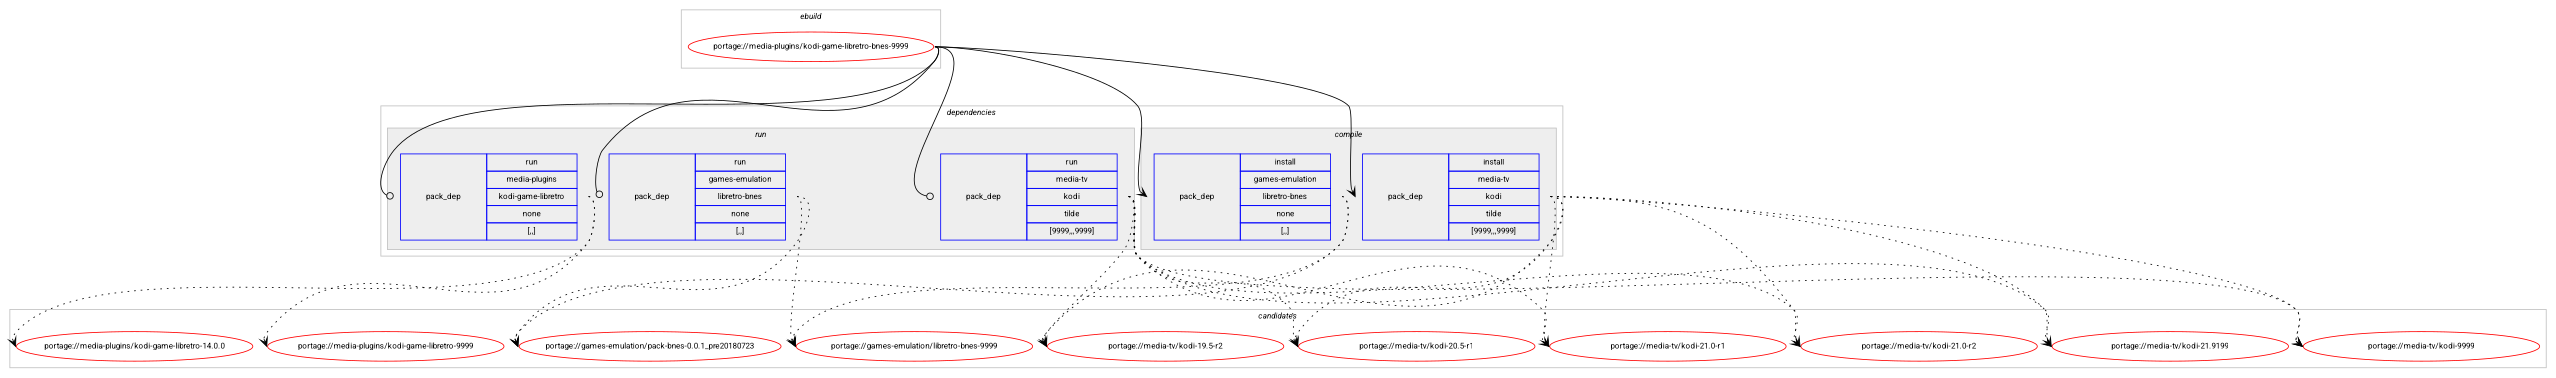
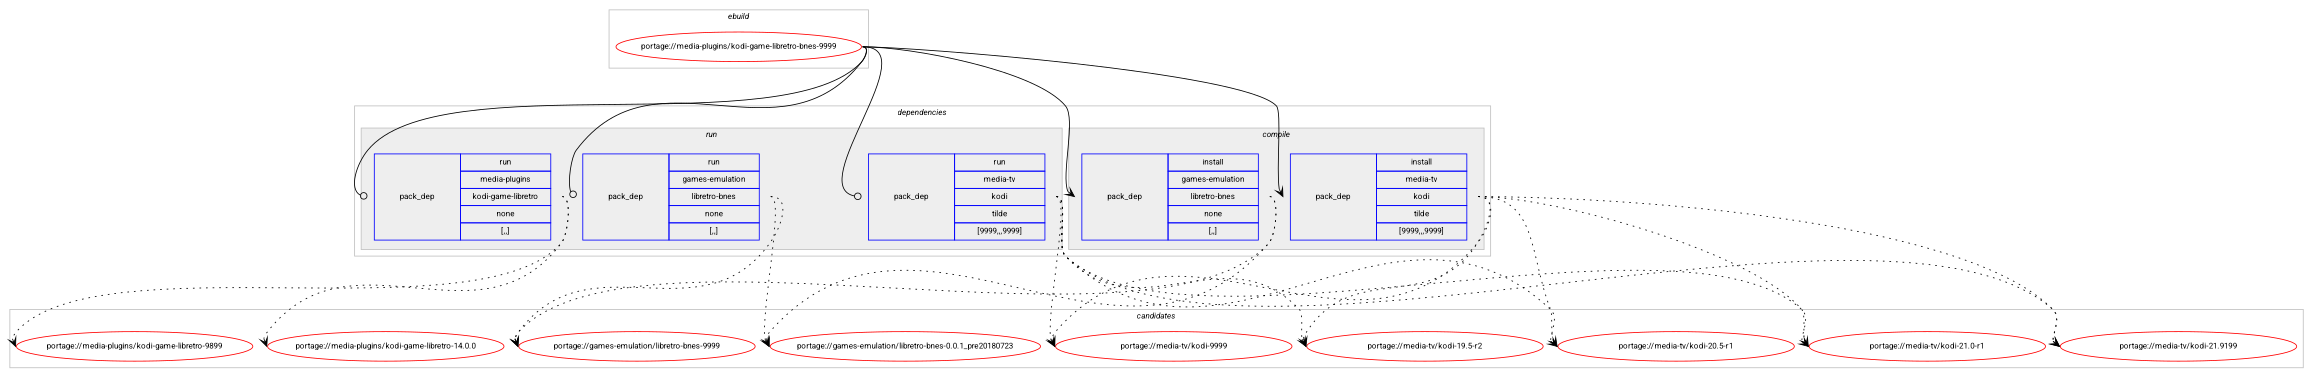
(386, 346) -> (135, 346)
(650, 346) -> (905, 346)
(1919, 346) -> none
